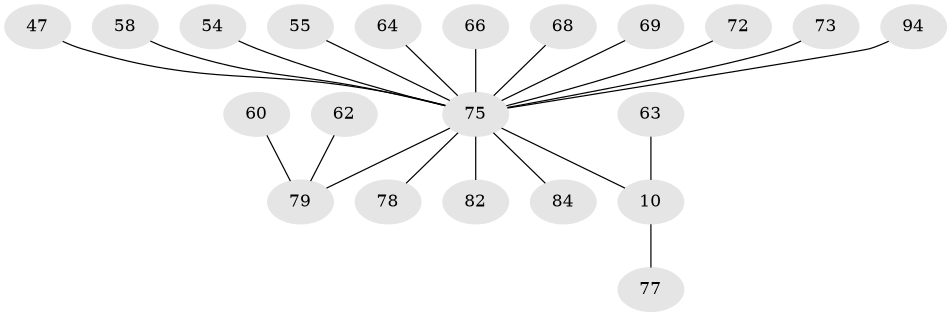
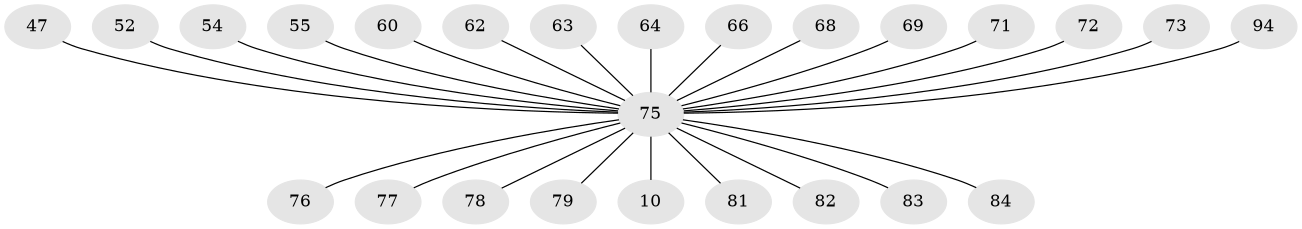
(125, 27) -> (125, 27)
none -> (1001, 27)
(279, 158) -> (516, 77)
(322, 158) -> (563, 71)
(651, 158) -> (607, 70)
none -> (301, 202)
none -> (739, 202)
none -> (914, 202)
(651, 246) -> (516, 152)
